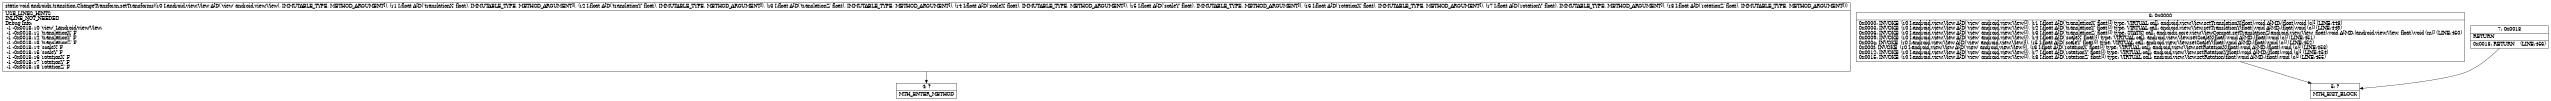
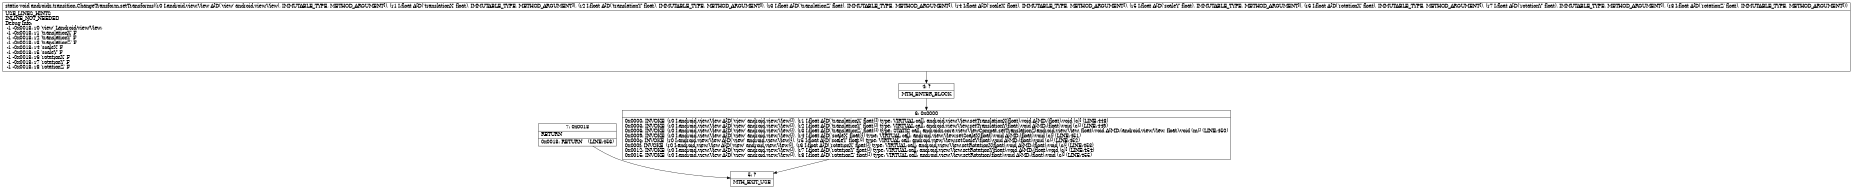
(926, 94) -> (926, 94)
(2335, 94) -> (752, 182)
none -> (926, 103)
